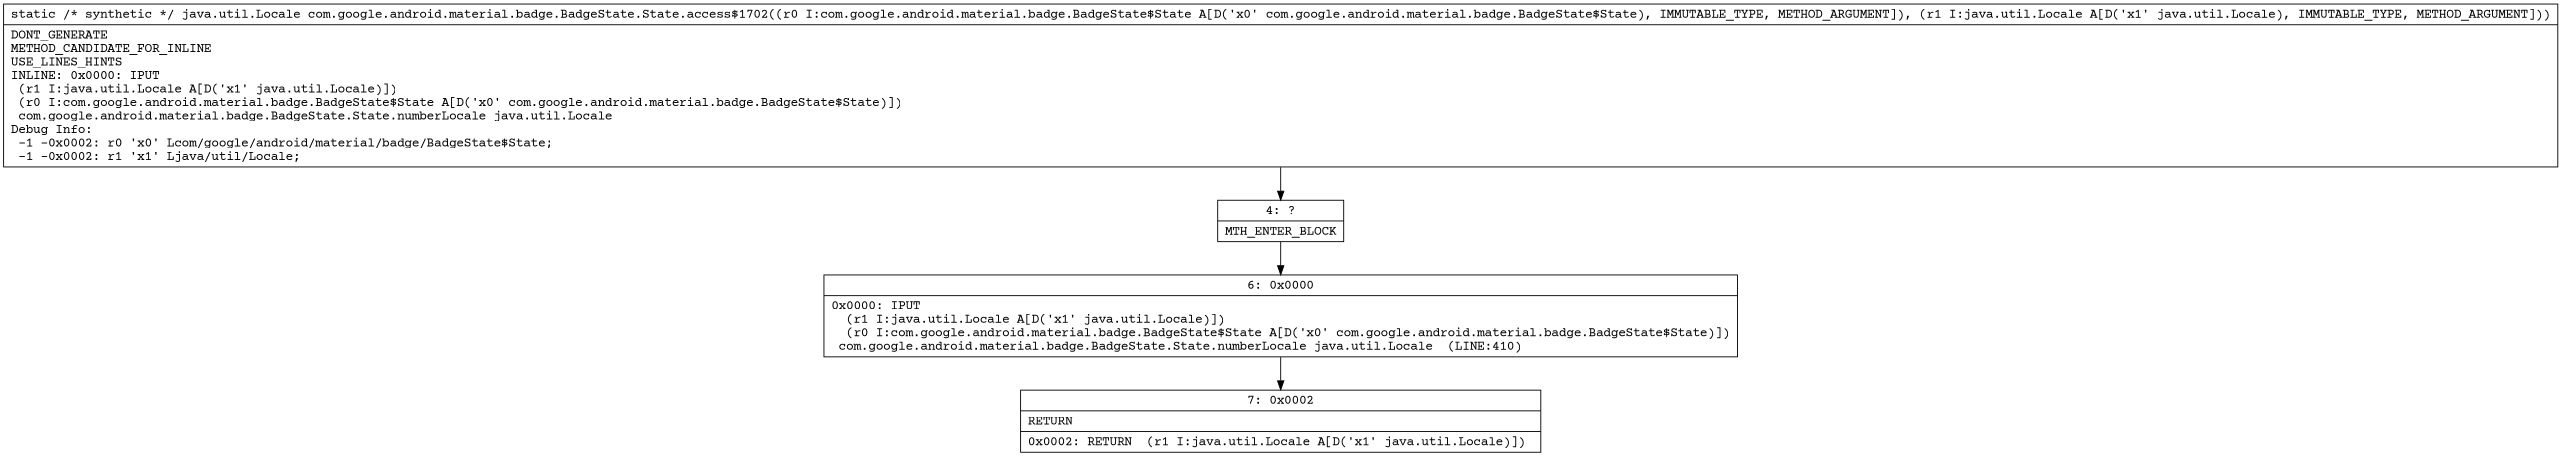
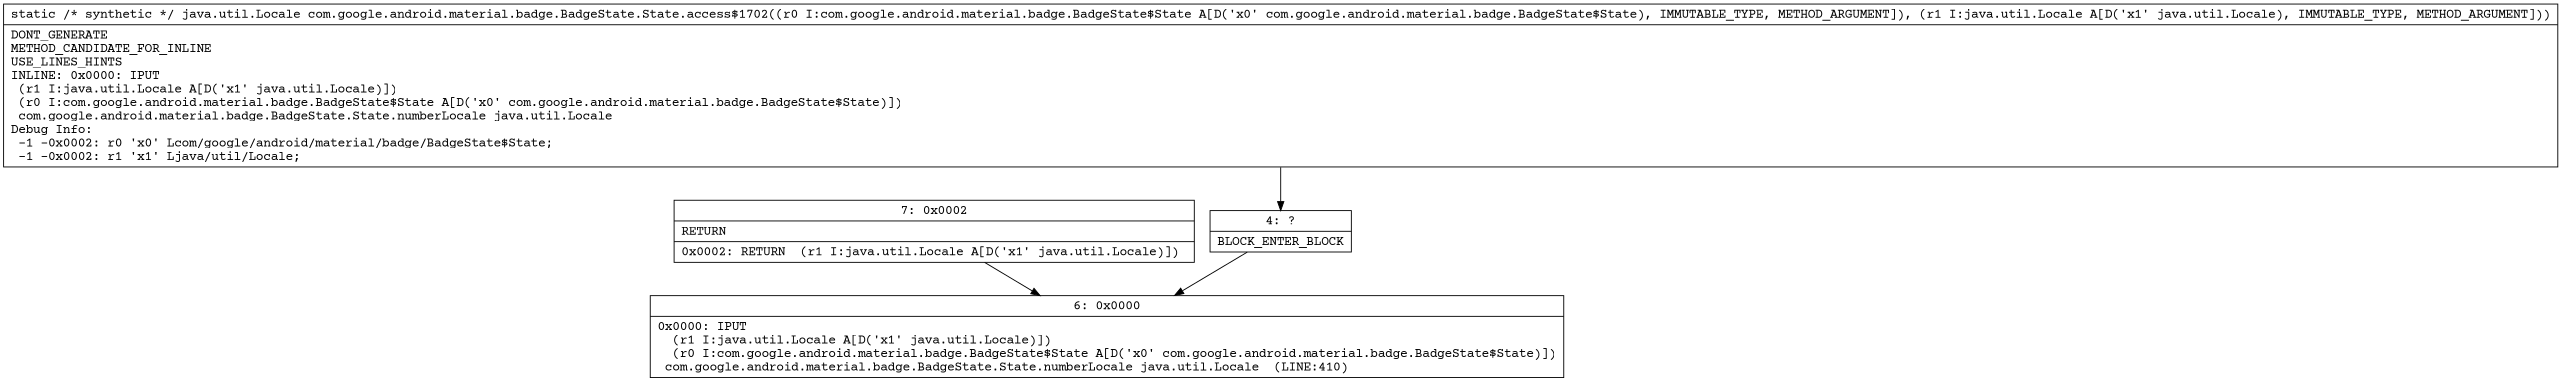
(1281, 231) -> (1281, 241)
(1281, 369) -> (1008, 277)
